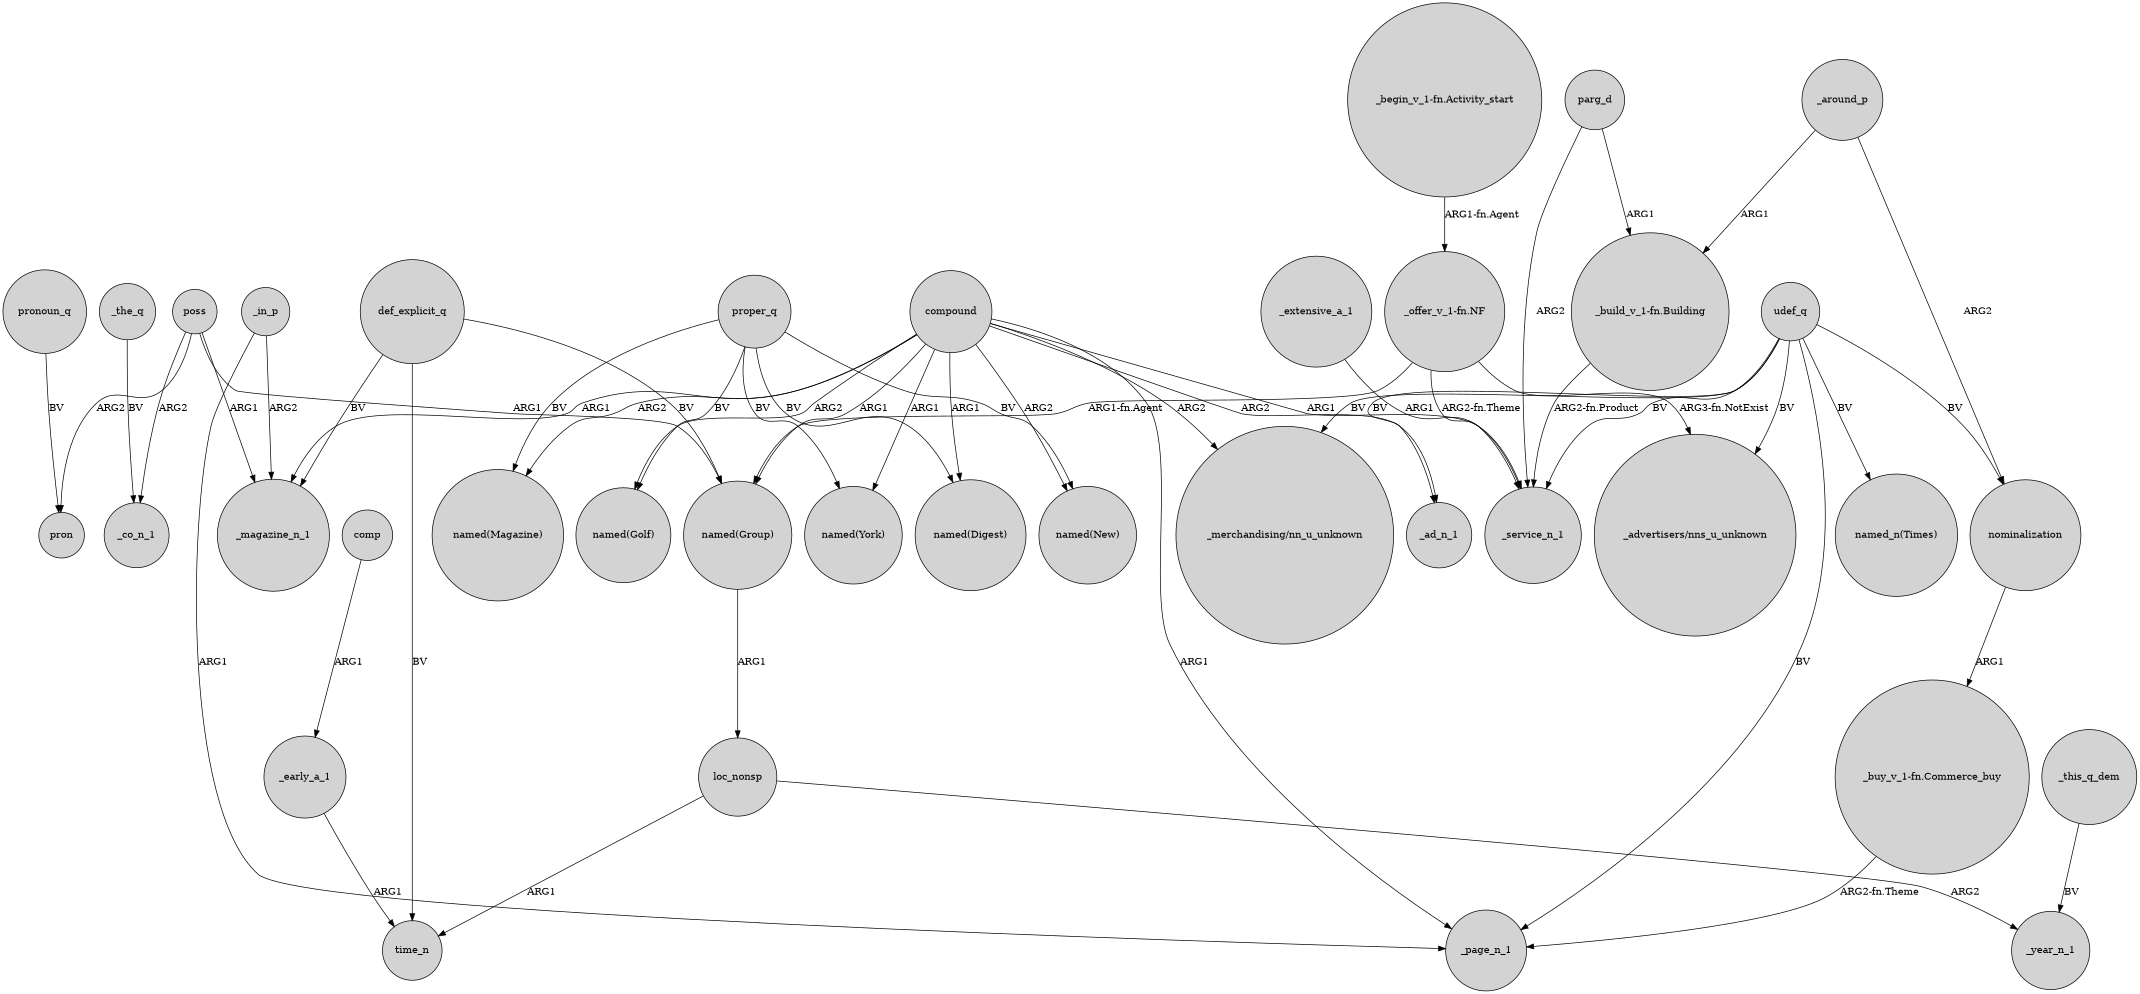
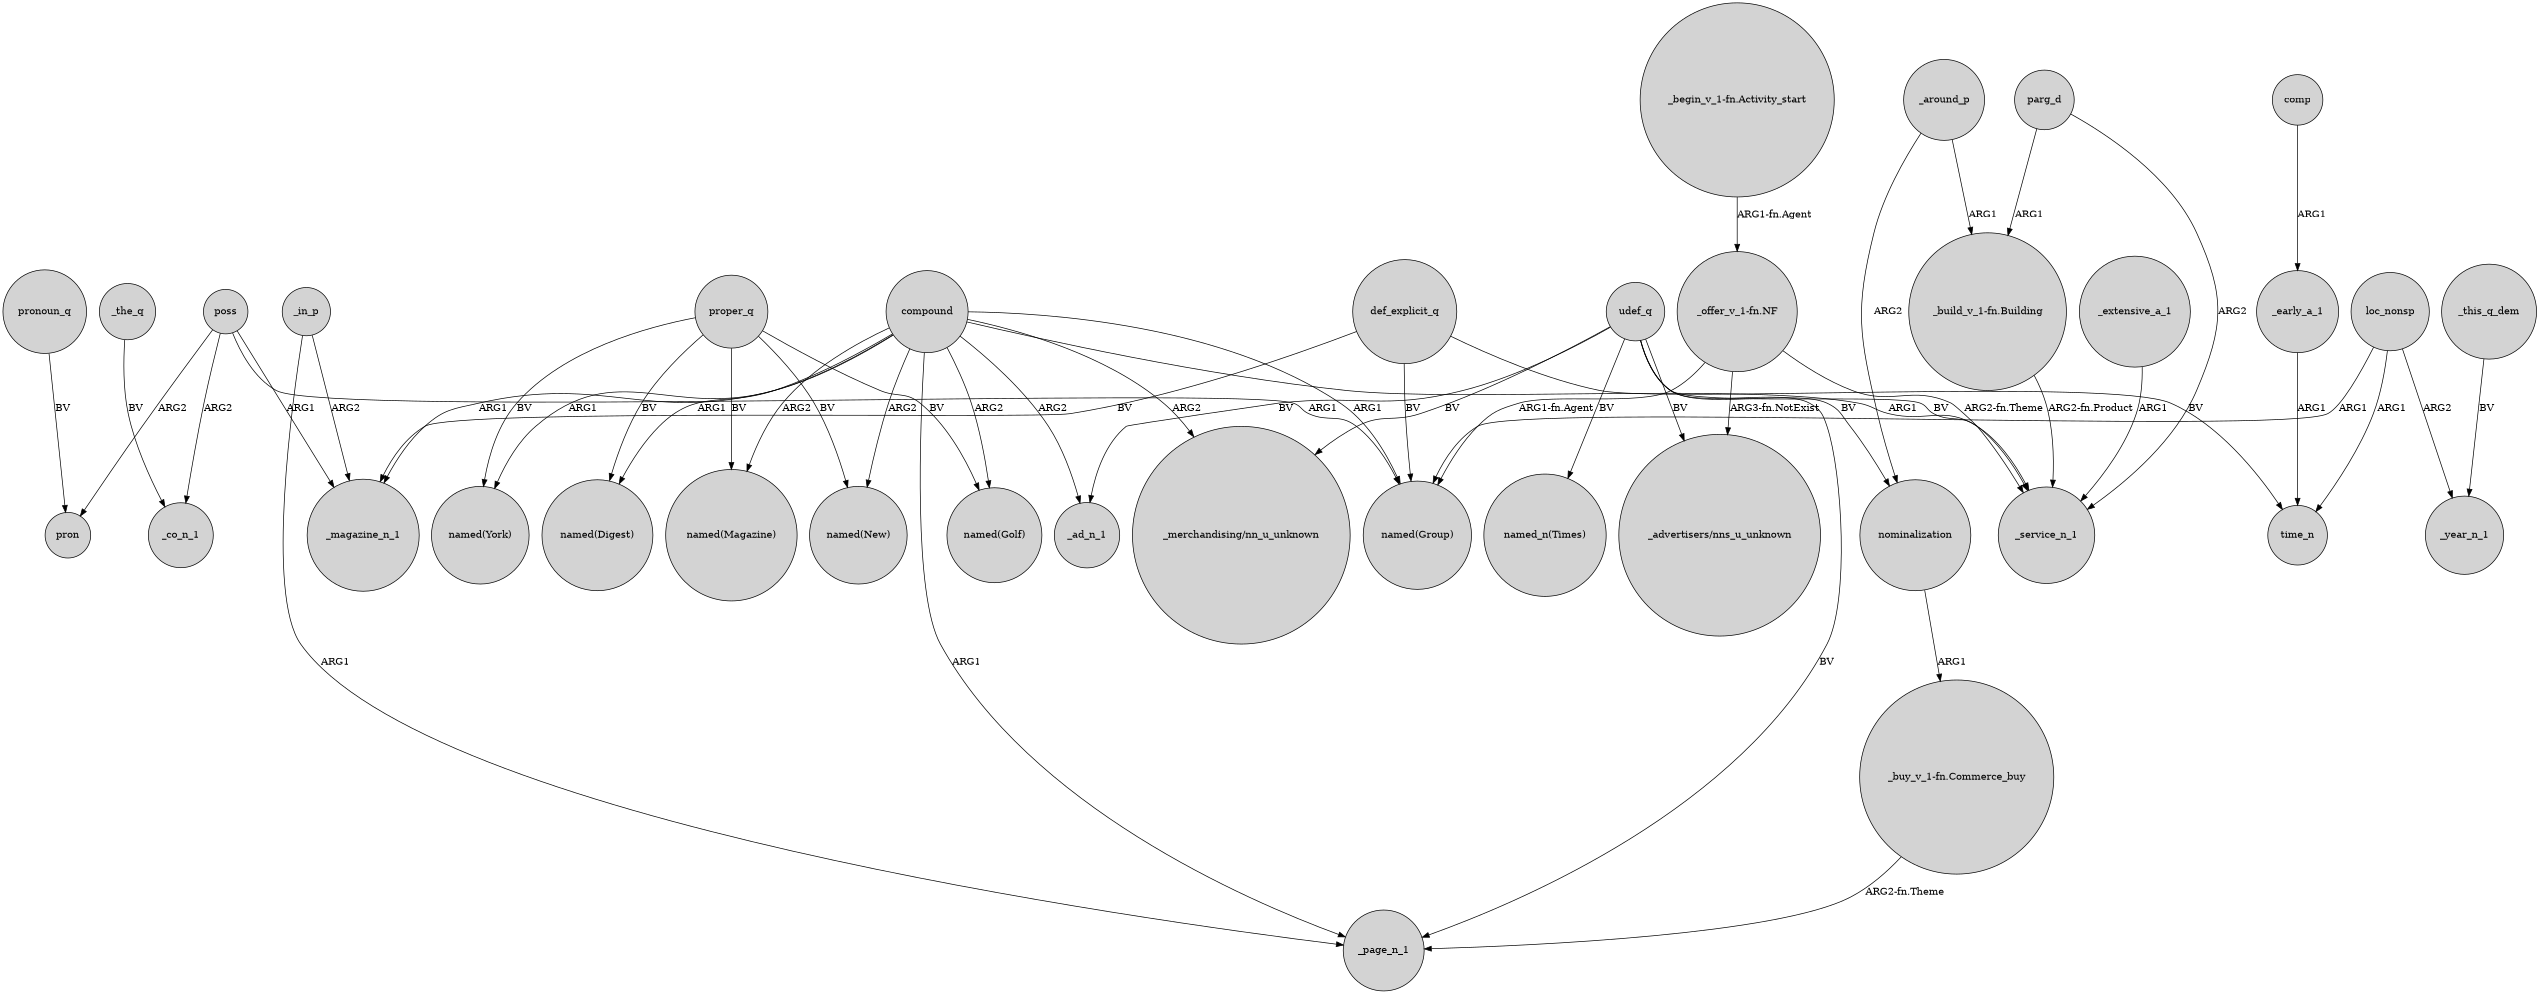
(738, 660) -> (1885, 419)
